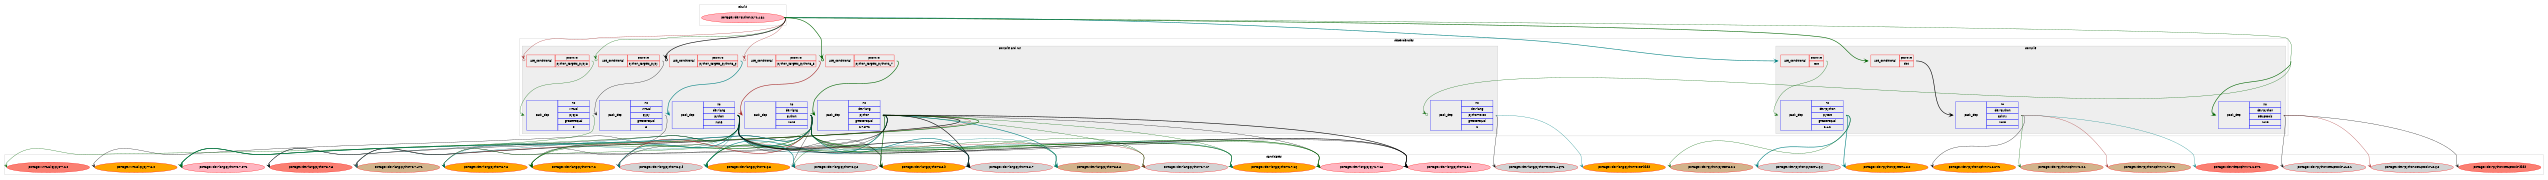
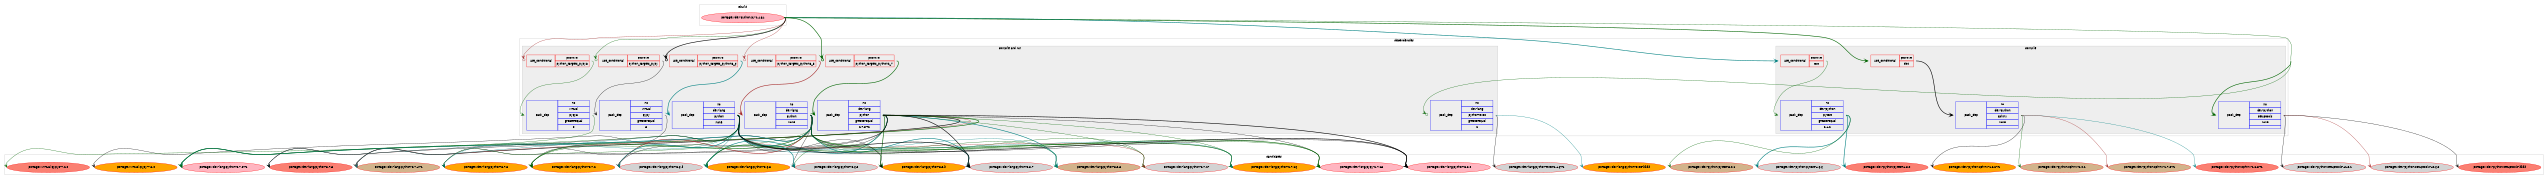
(1887, 167) -> (1887, 167)
(2237, 167) -> (2237, 167)
